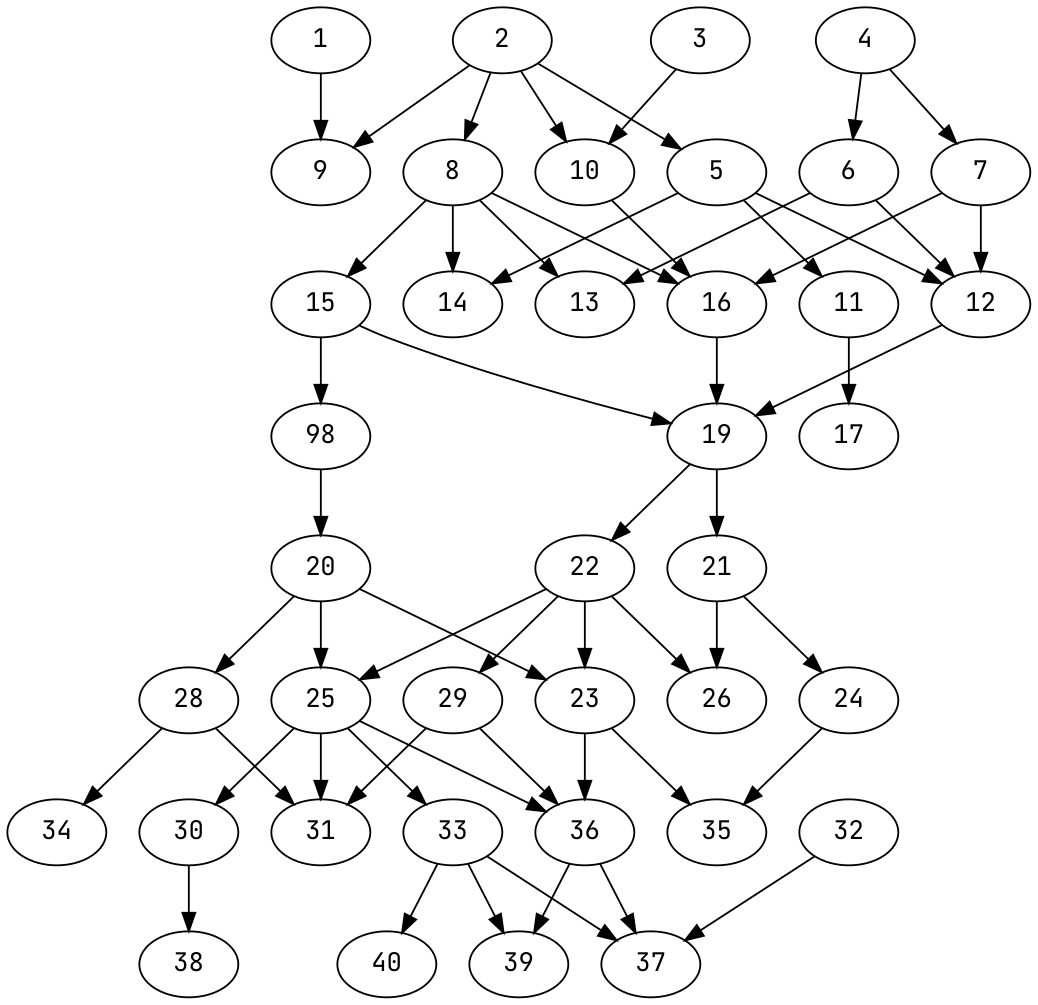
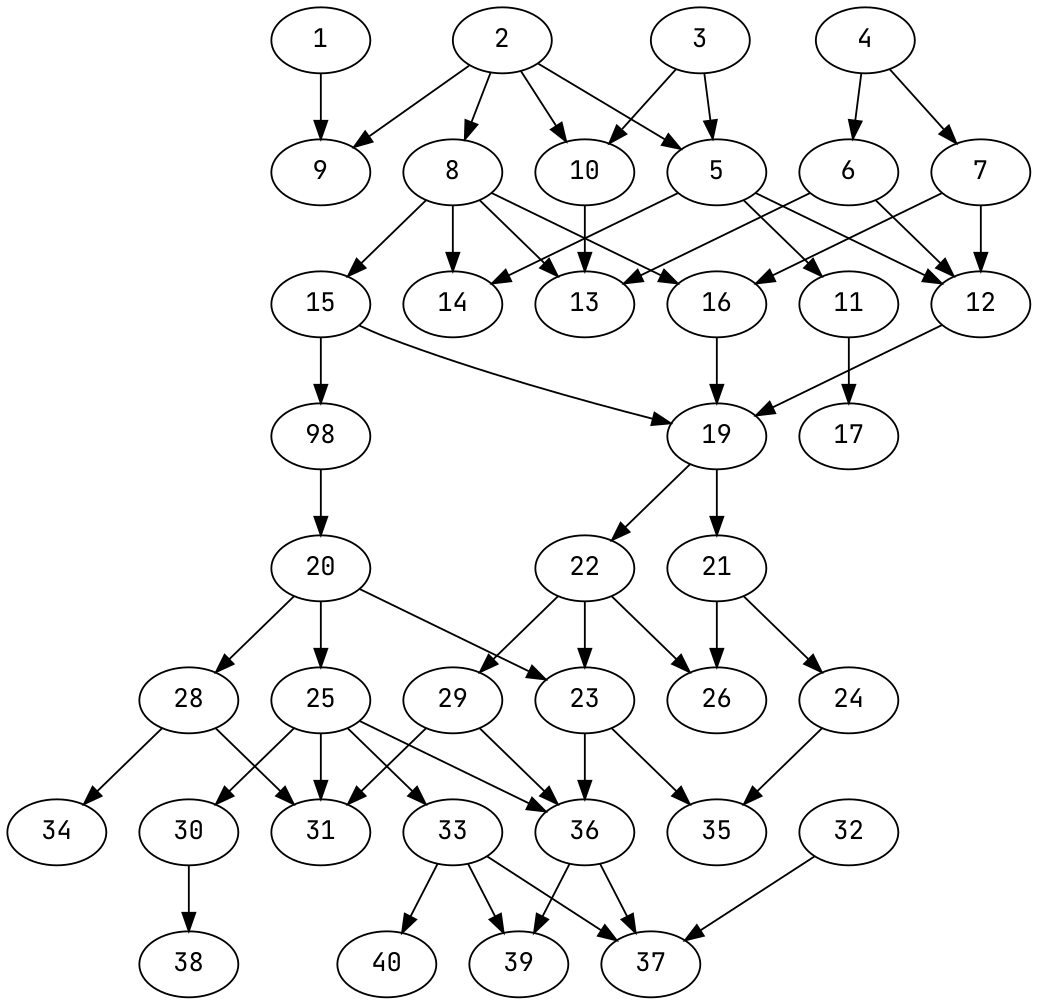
none -> (707, 97)
(644, 232) -> (585, 226)
(466, 628) -> none
